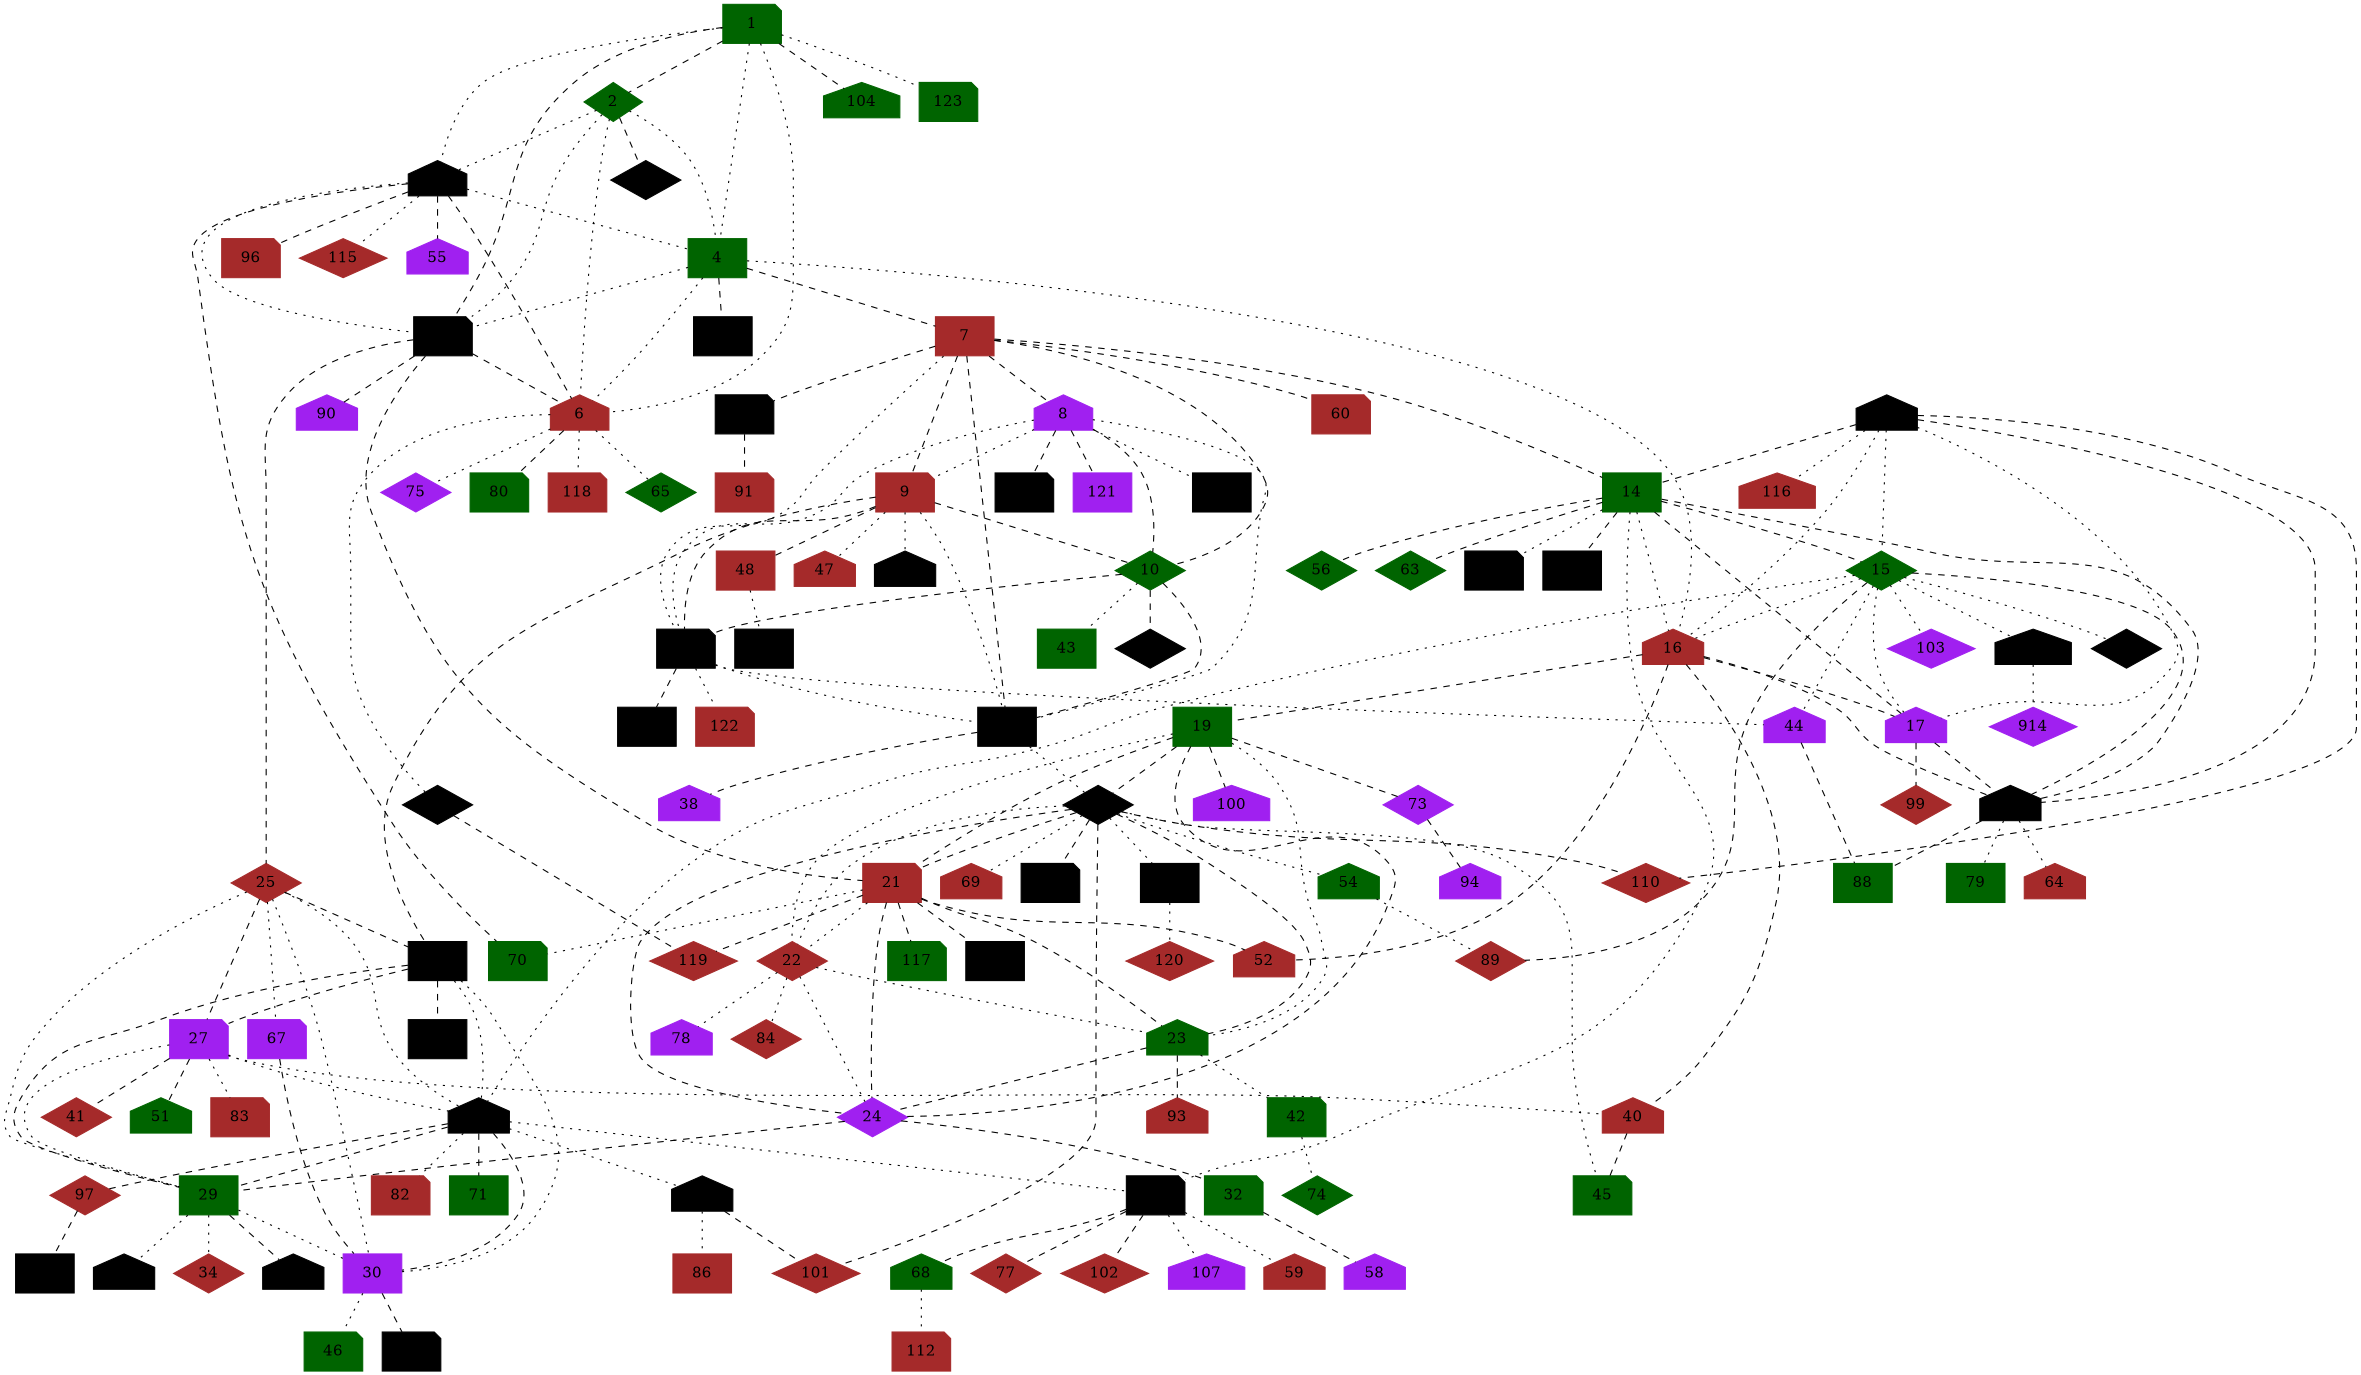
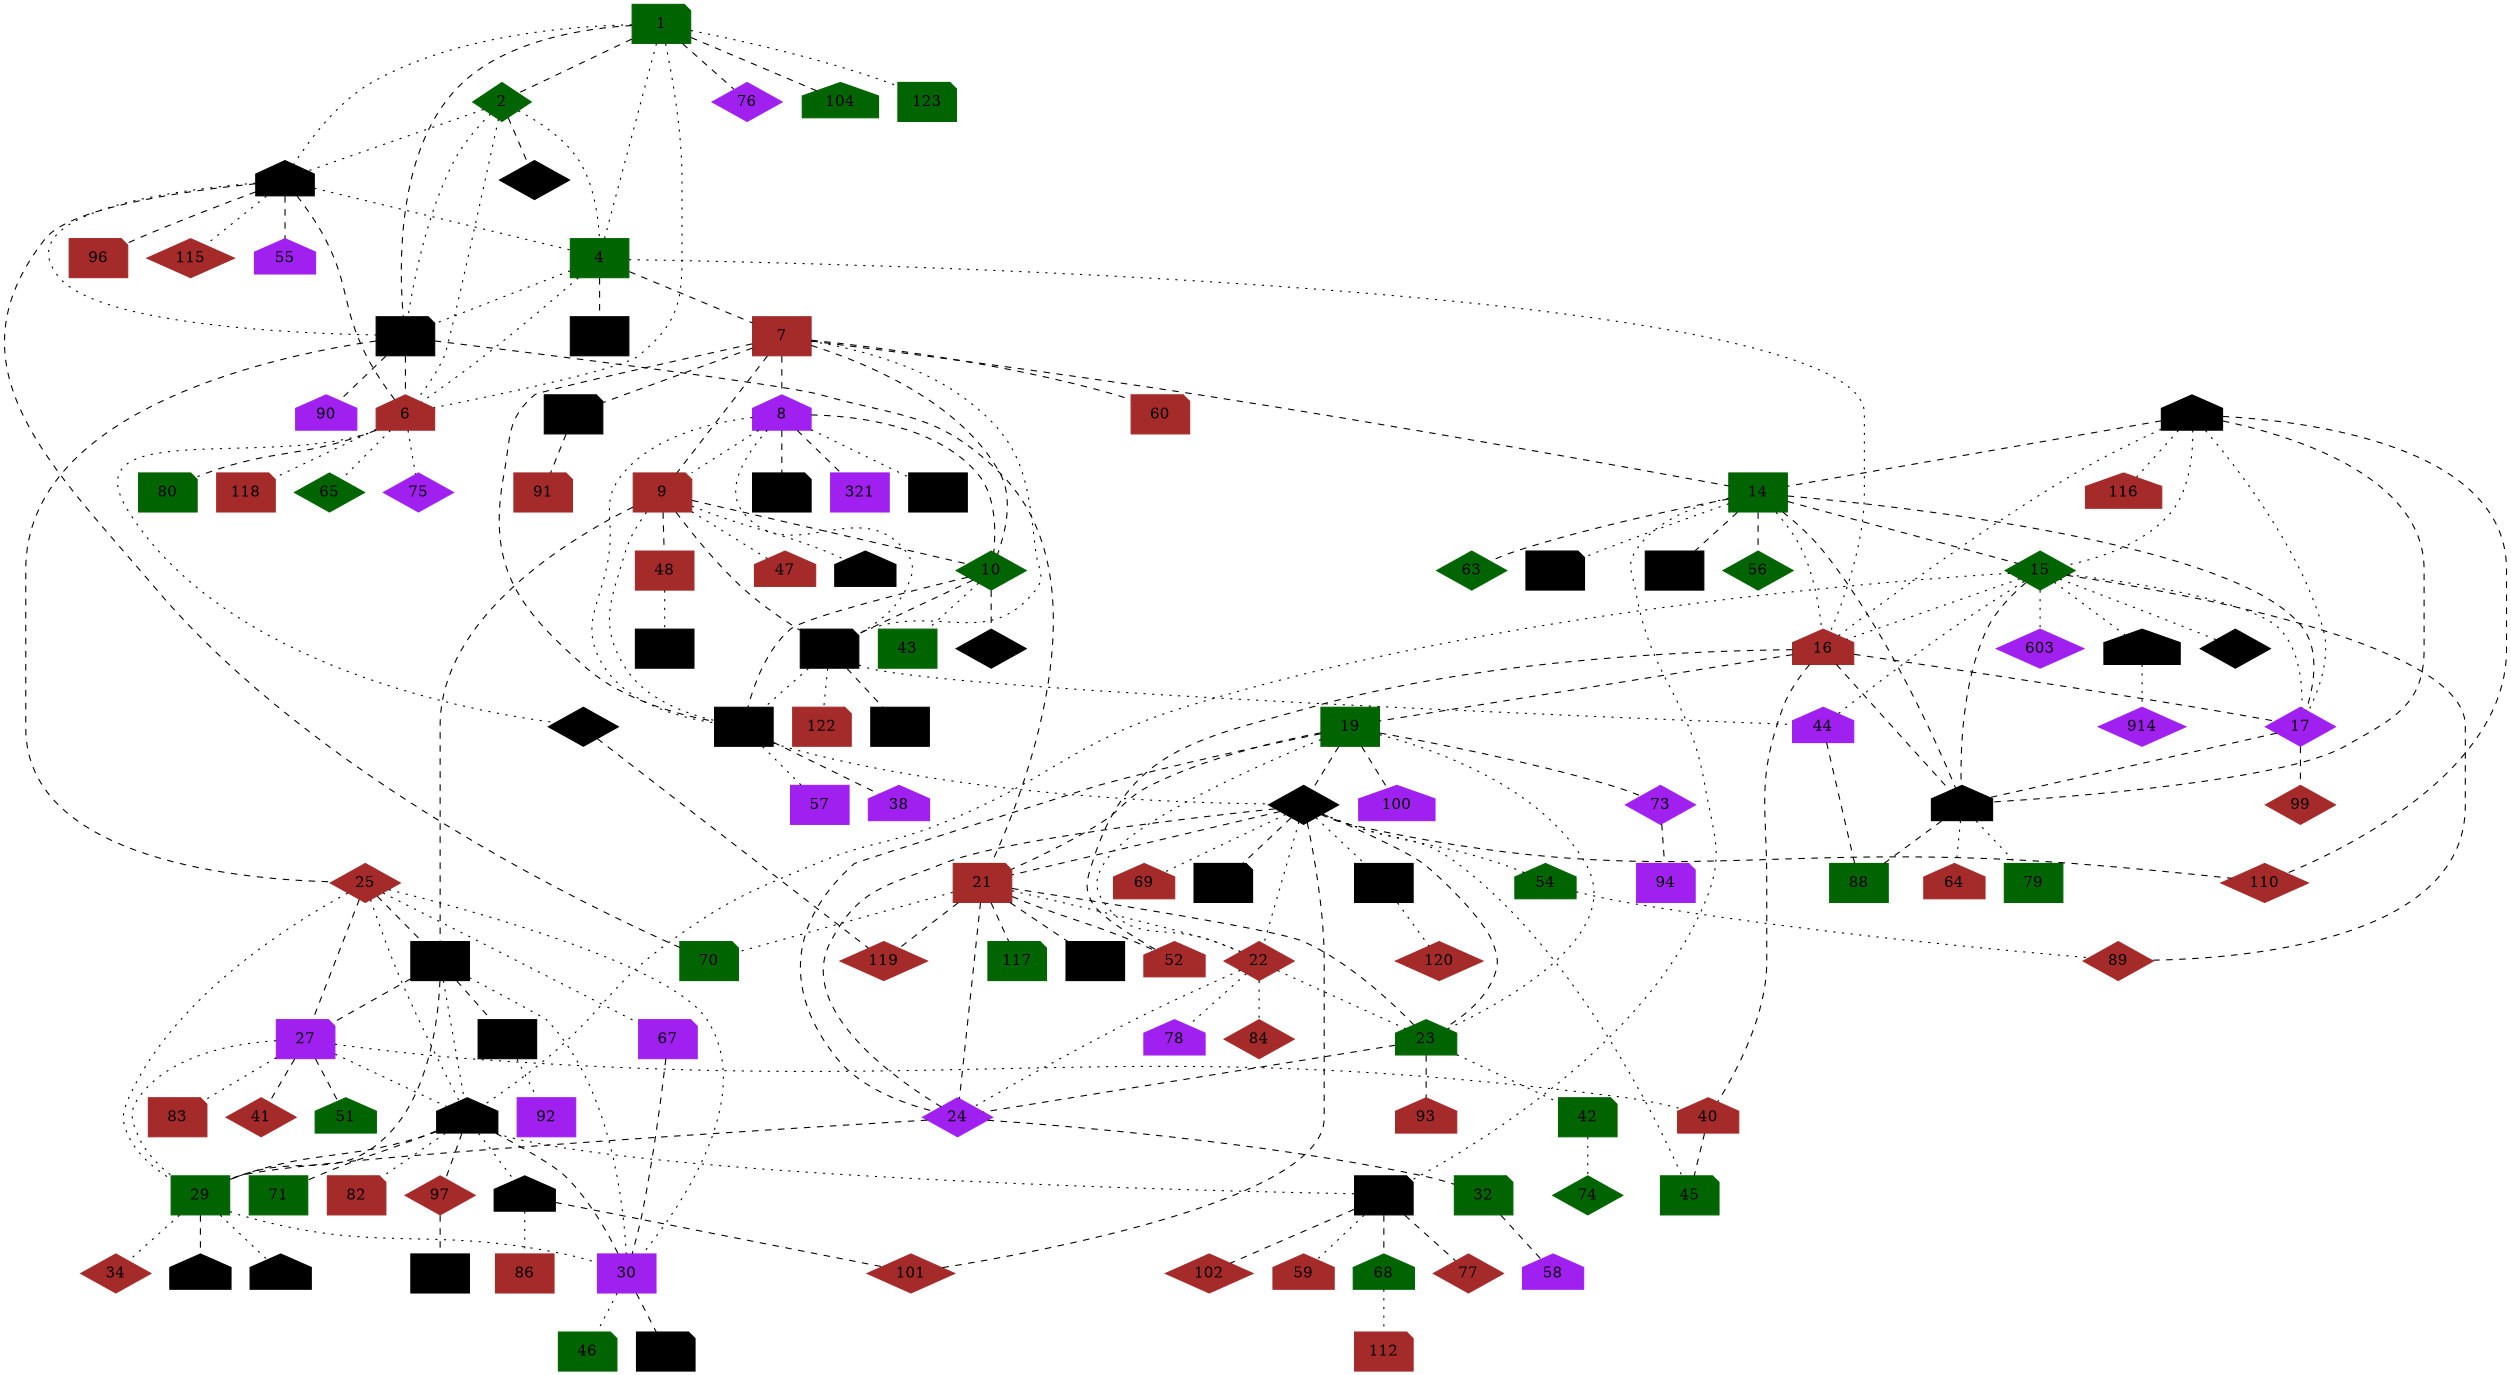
none -> (747, 102)
(1103, 492) -> (860, 492)
(1931, 649) -> (2040, 649)
(1916, 727) -> (2300, 727)
none -> (820, 805)
(1470, 883) -> (1666, 883)
none -> (546, 1117)
(1207, 1273) -> none
